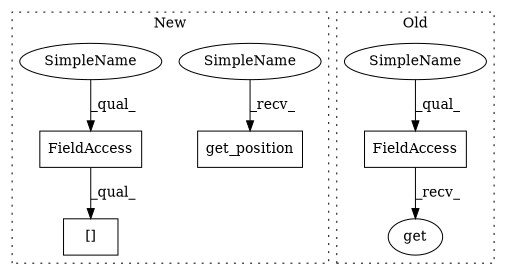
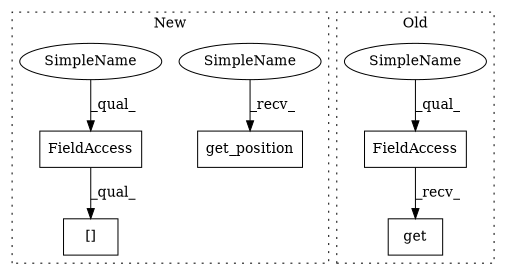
(415, 237) -> (415, 237)
